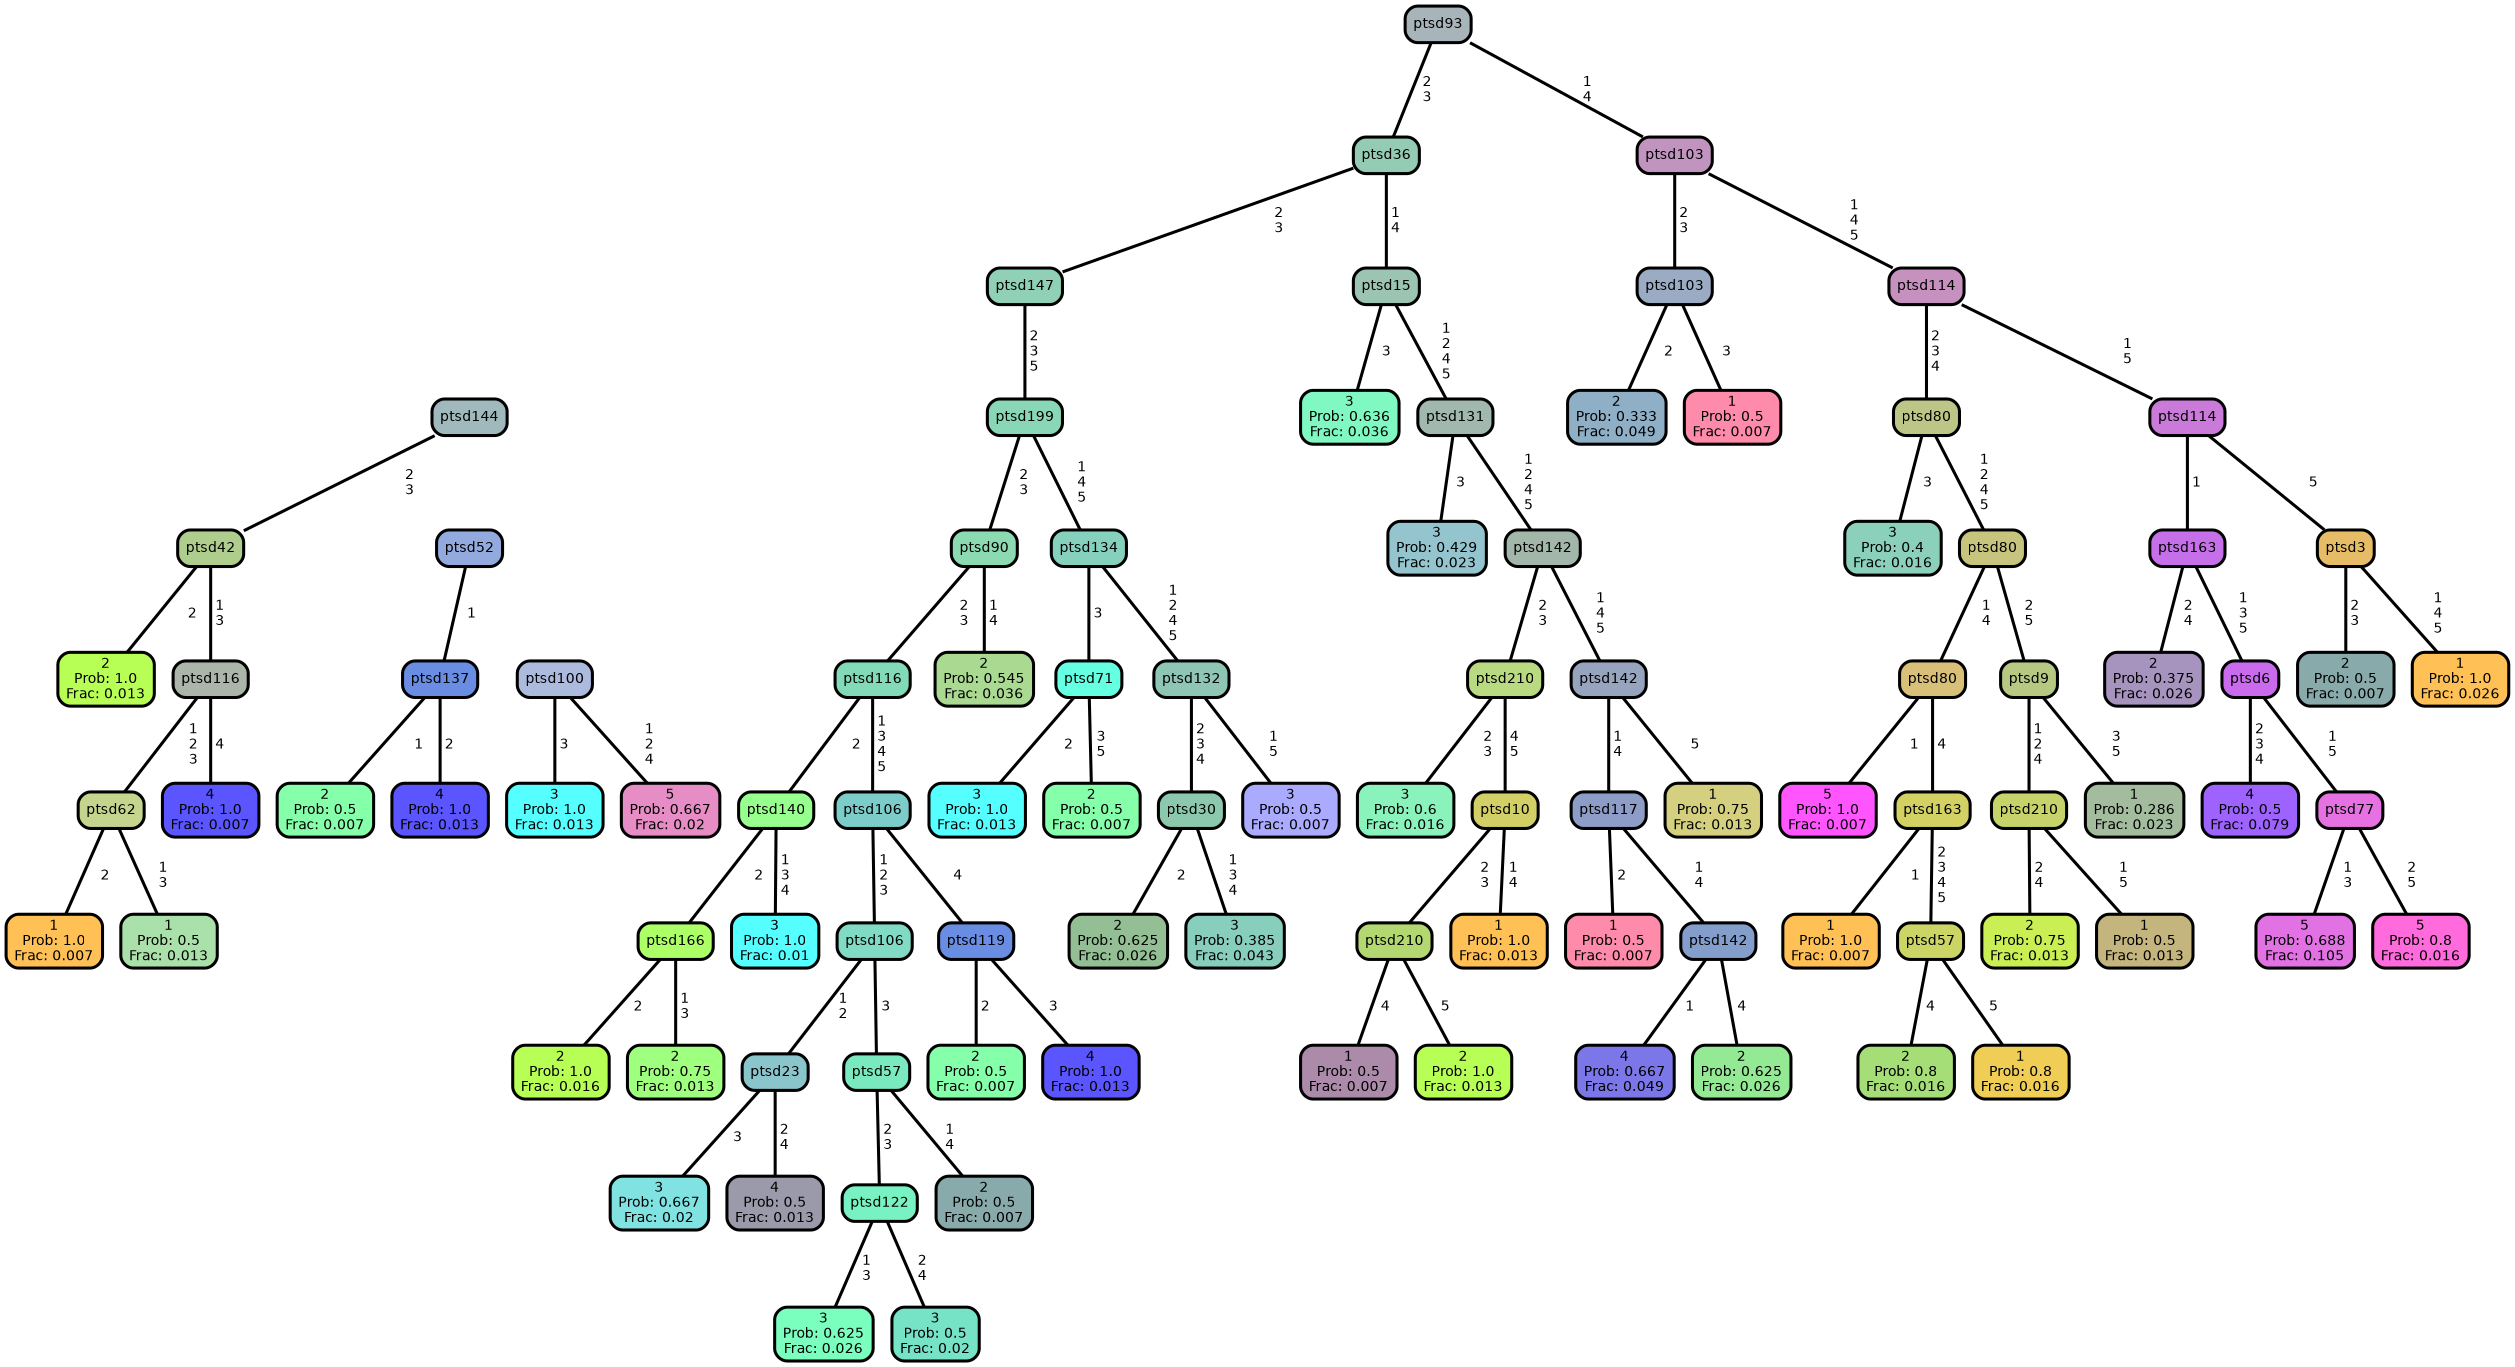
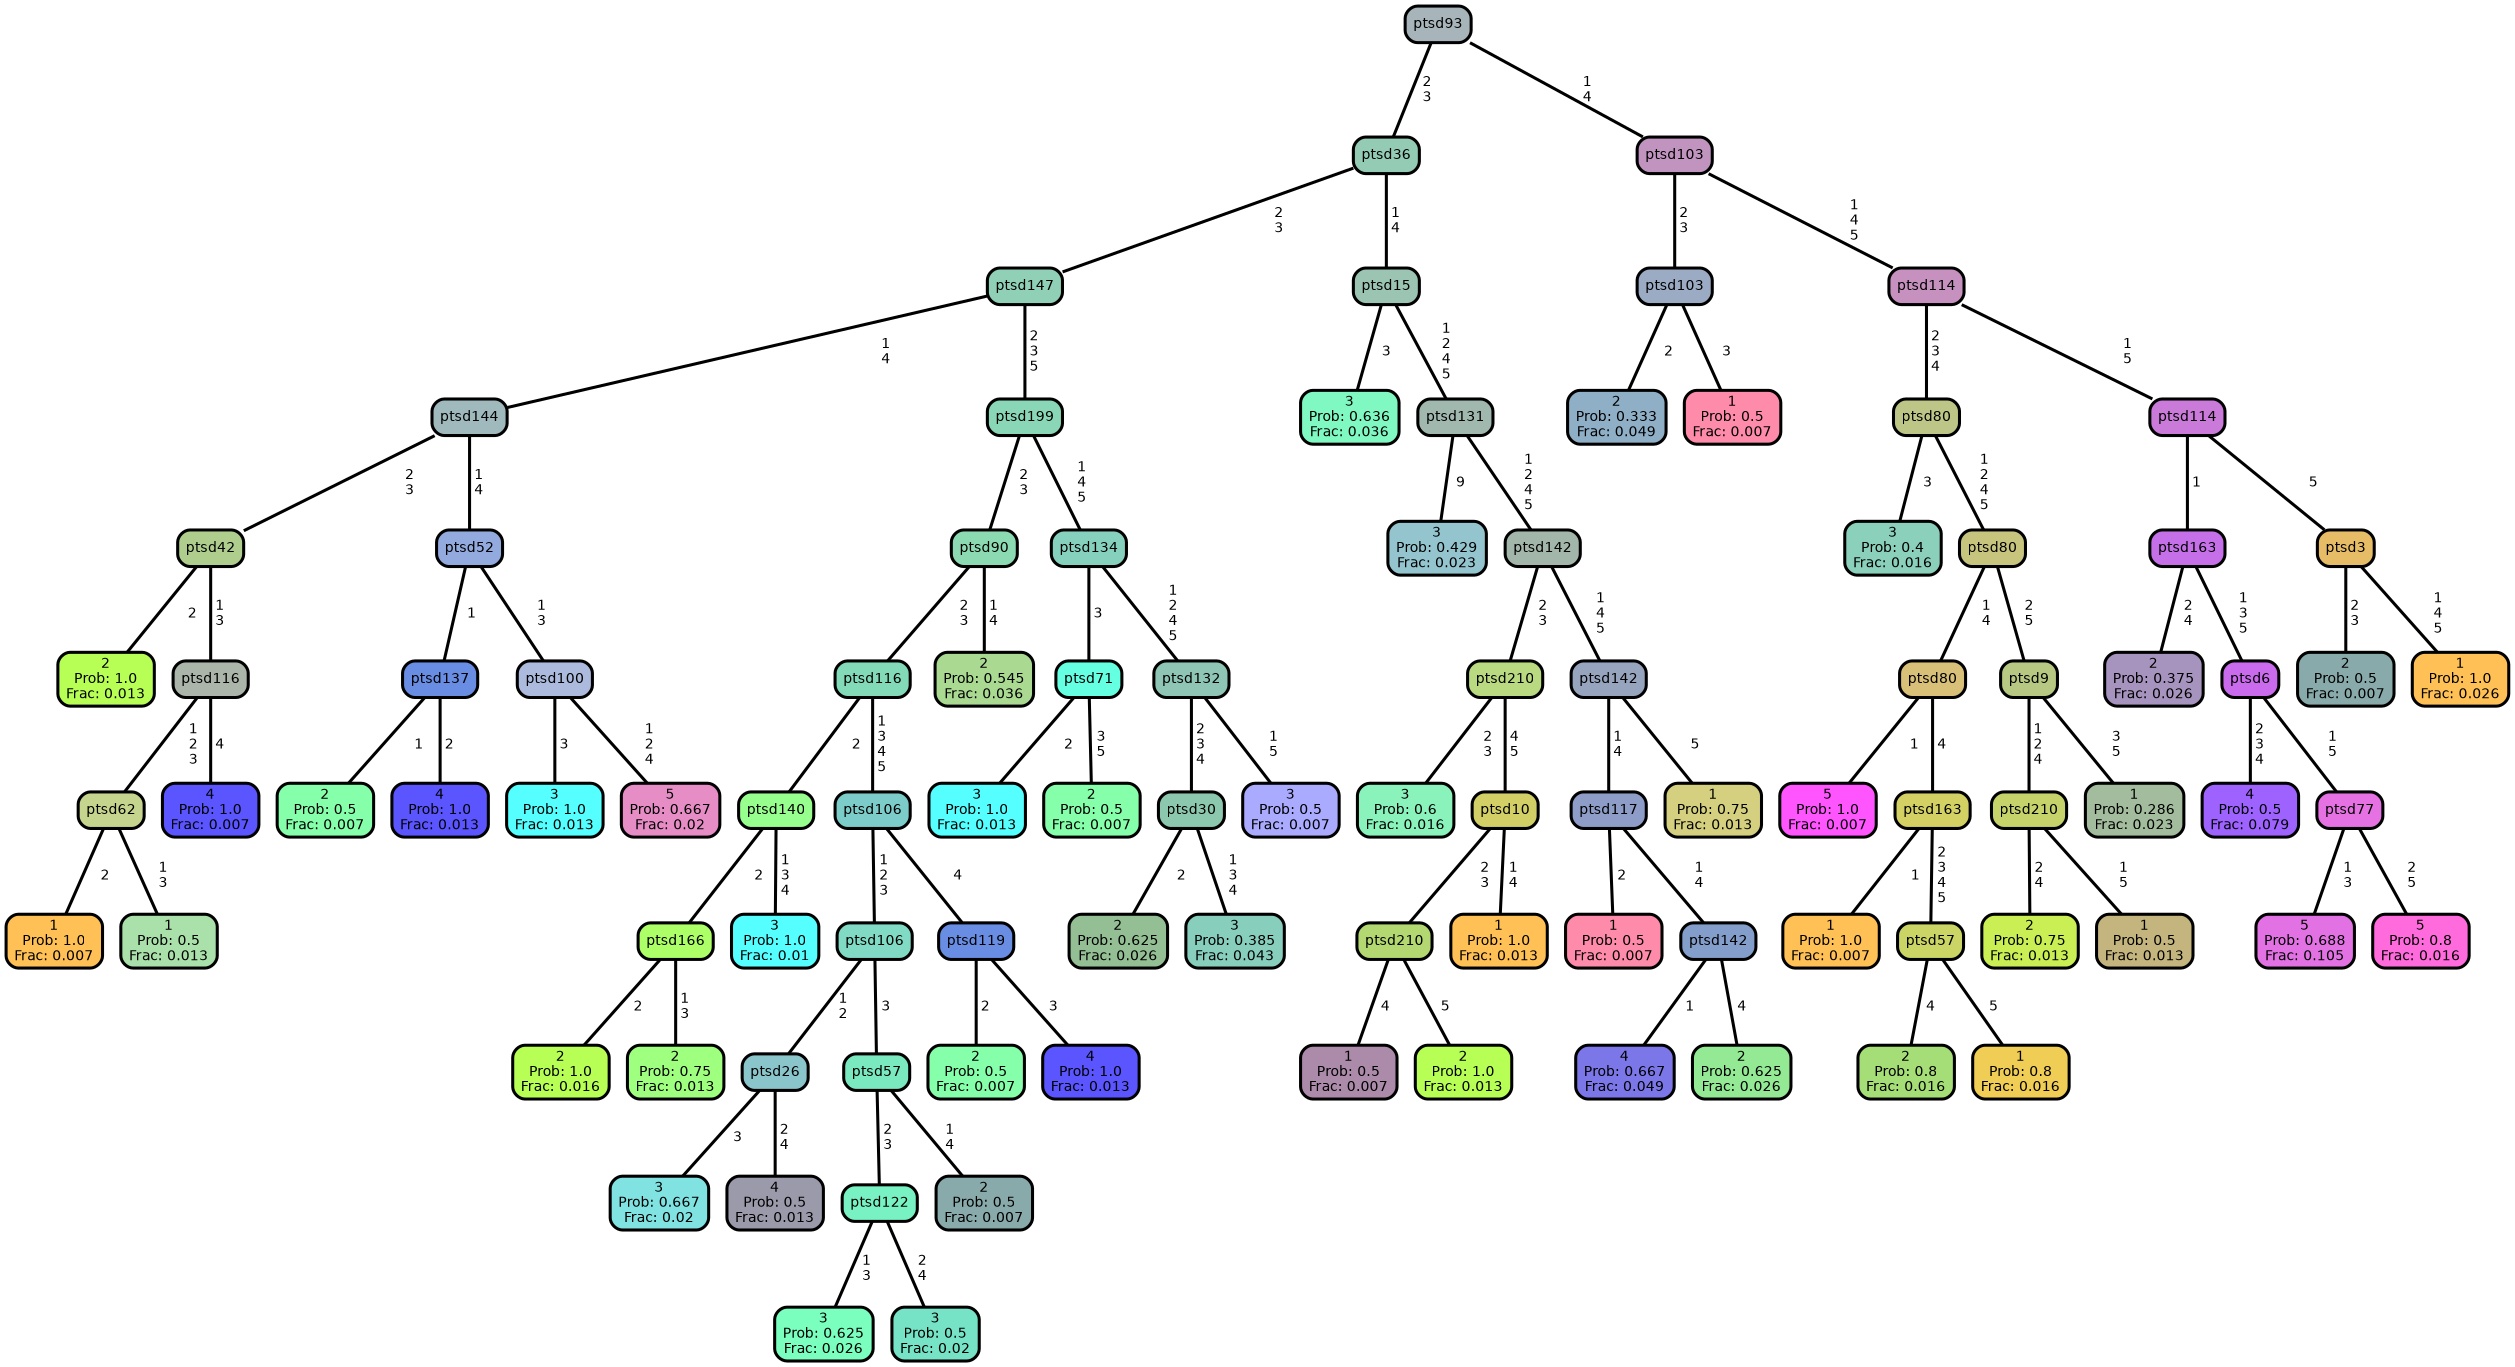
none -> (747, 352)
none -> (470, 483)
(1458, 483) -> (1458, 483)
none -> (512, 614)
(775, 1072) -> (775, 1072)
